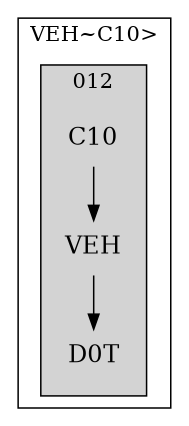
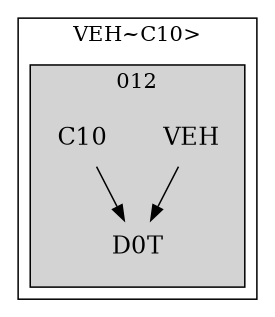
(94, 186) -> (107, 187)
